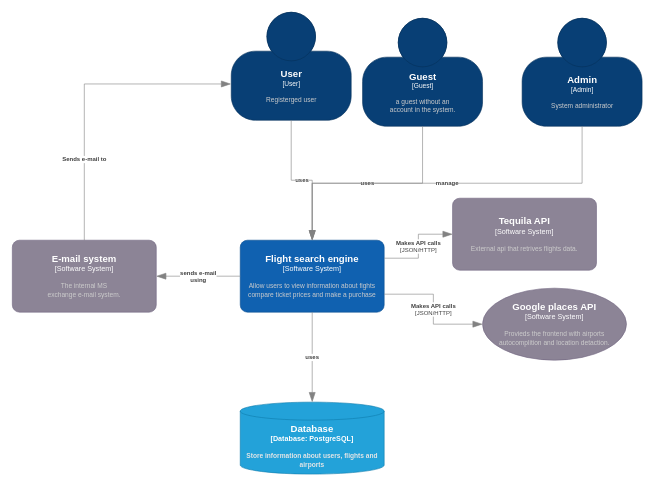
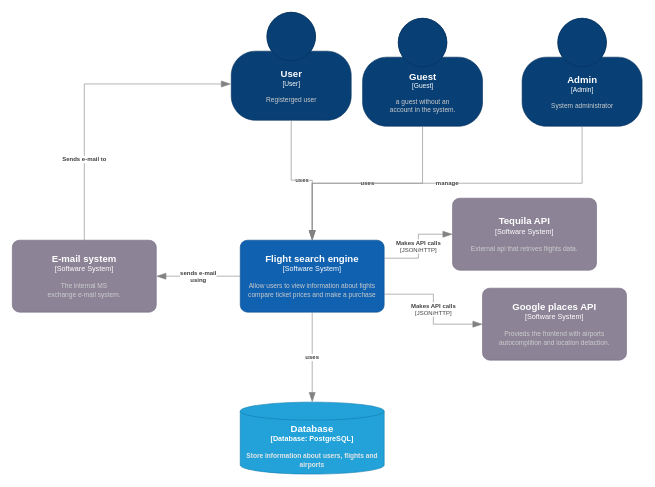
(555, 324) -> (555, 324)
